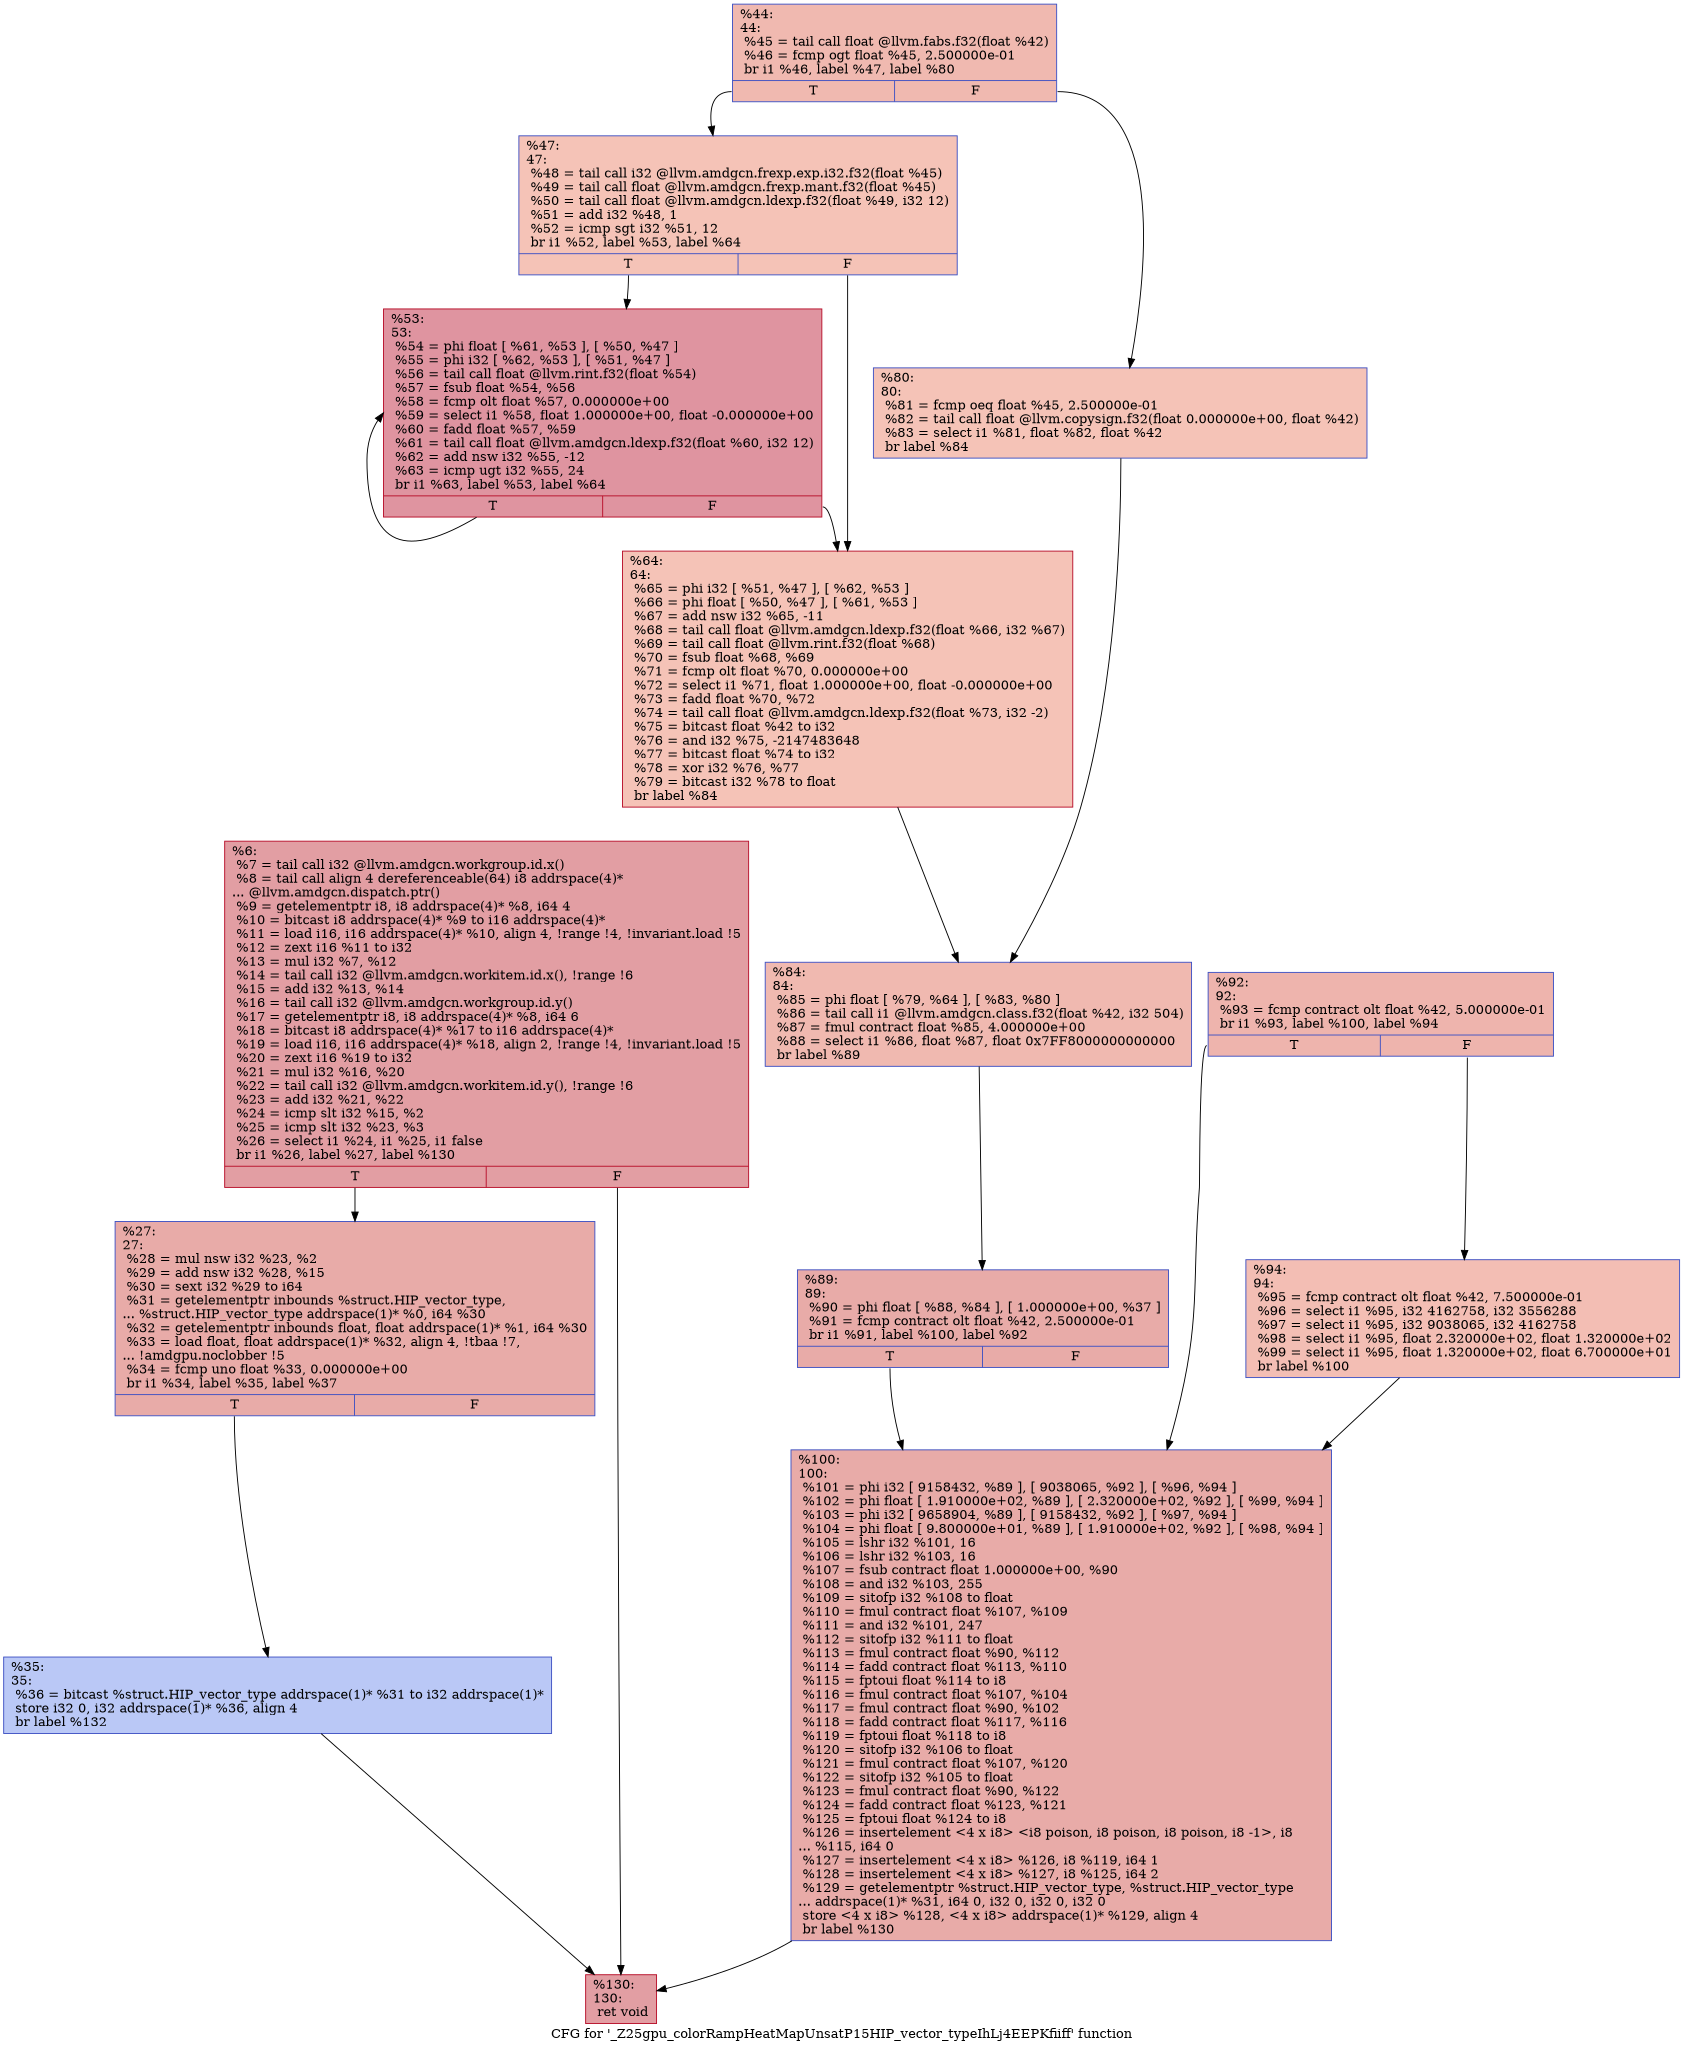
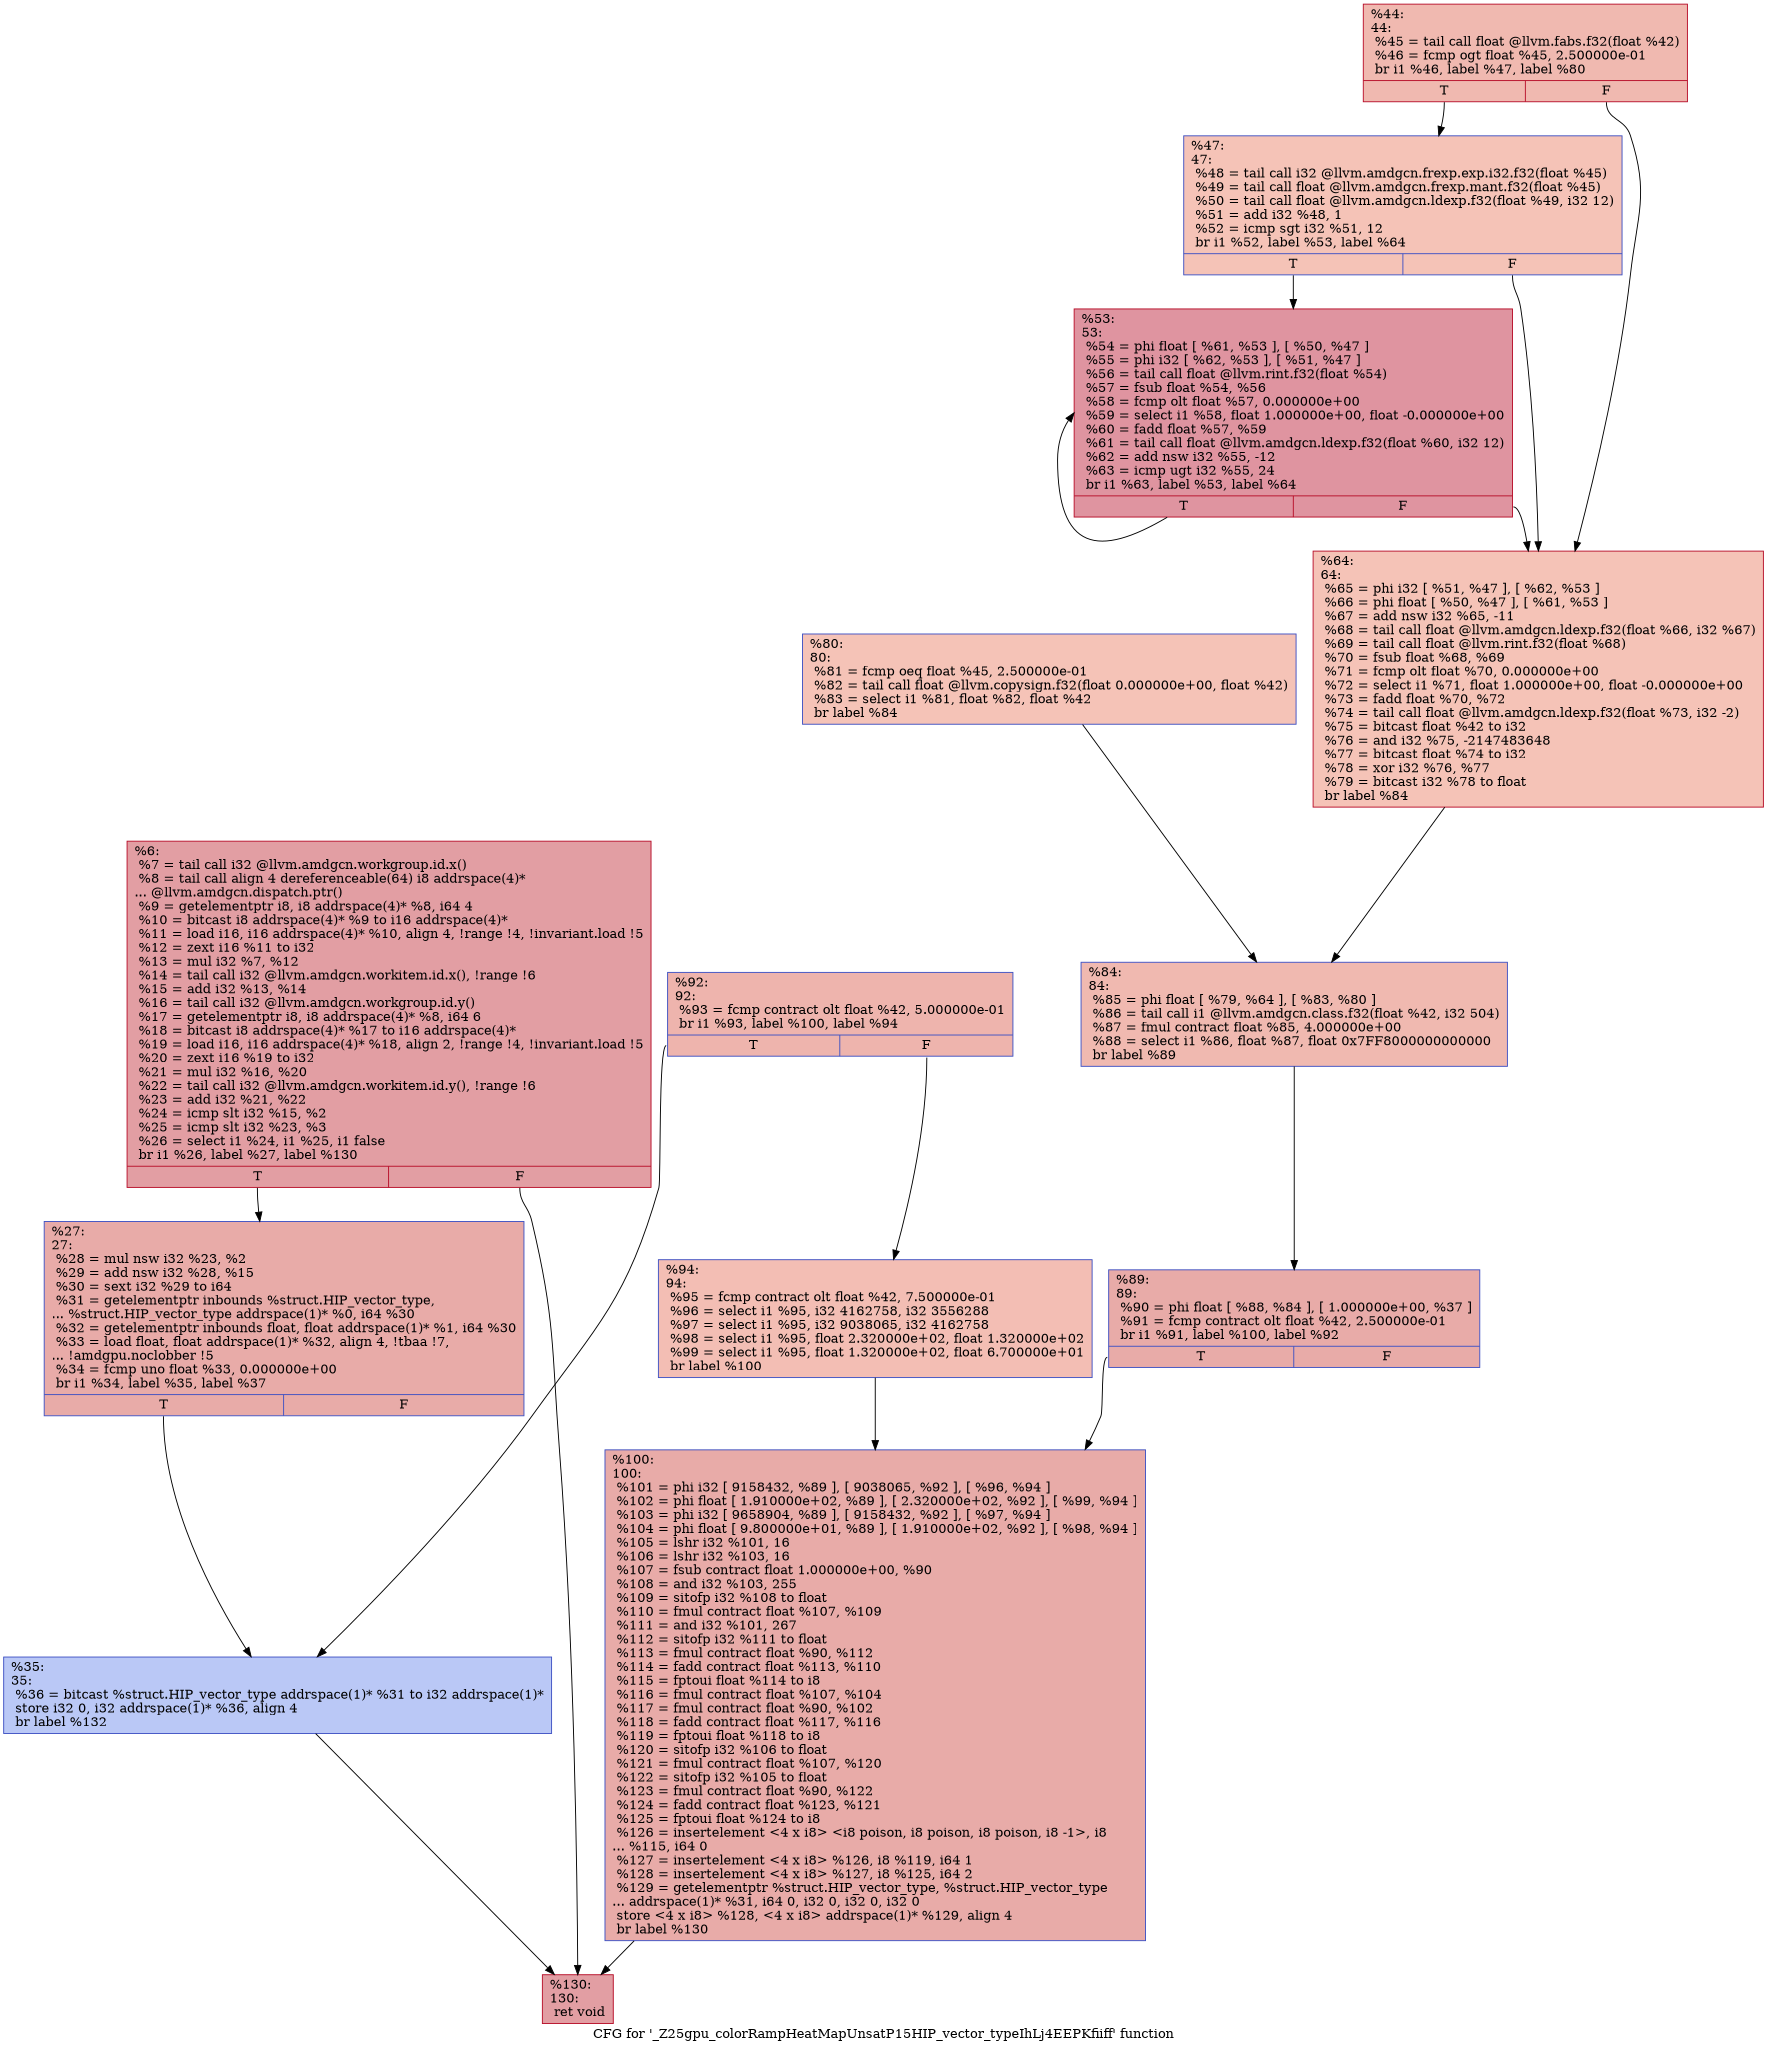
(895, 53) -> (1525, 53)
(1142, 204) -> (1625, 319)
(1196, 1244) -> (570, 1364)
(891, 1626) -> (705, 1626)
